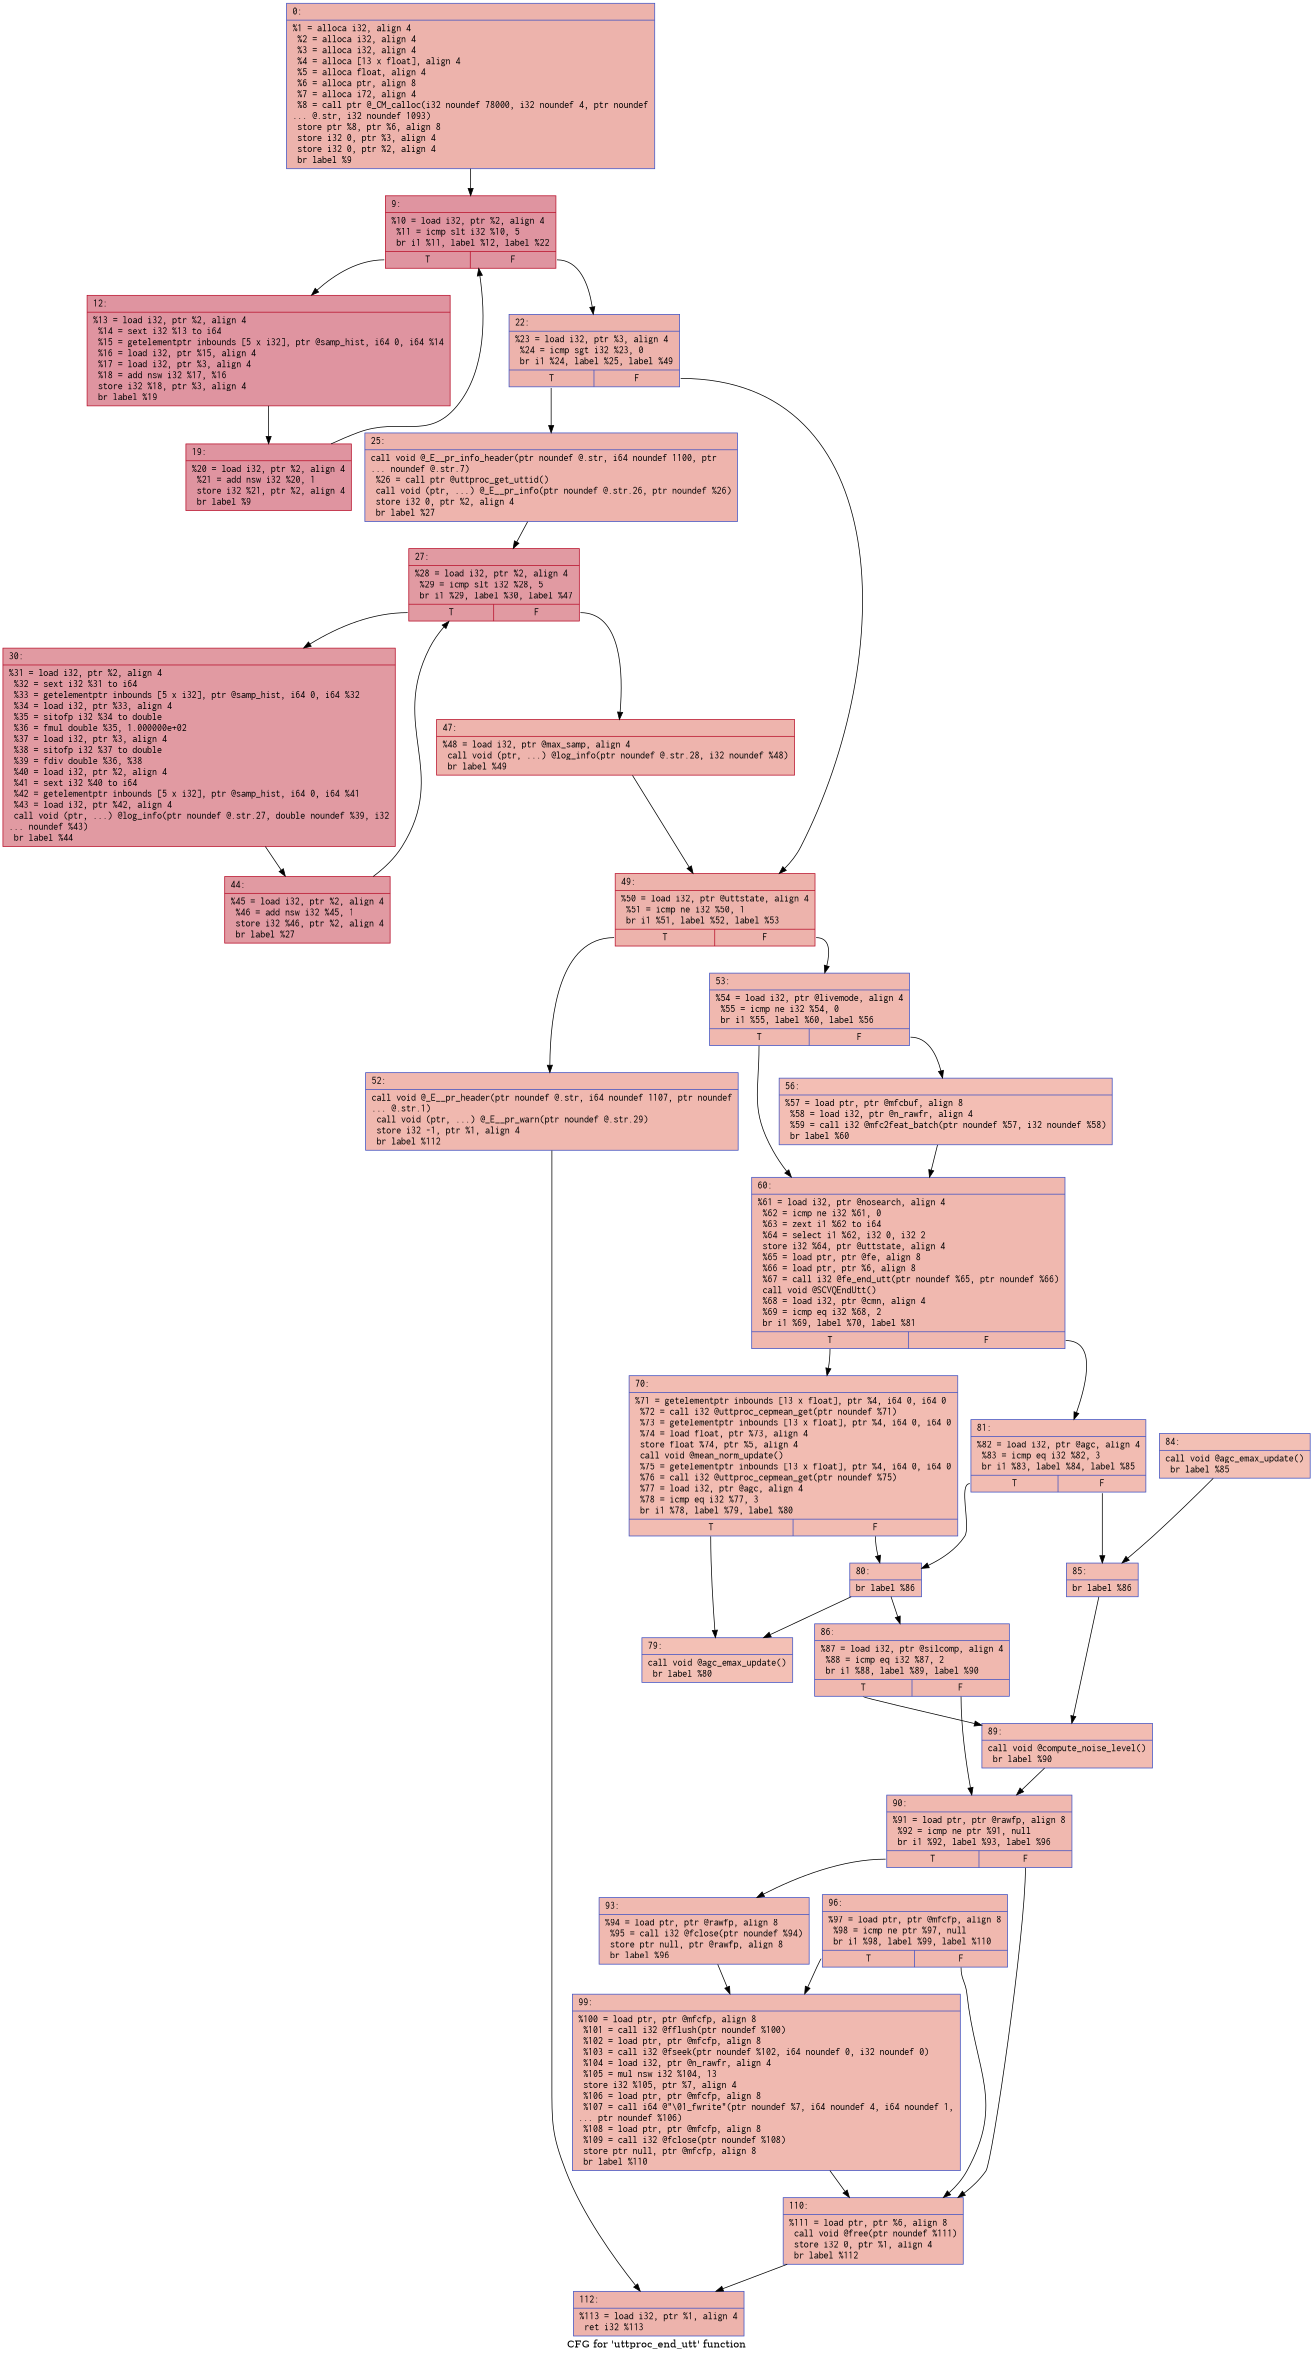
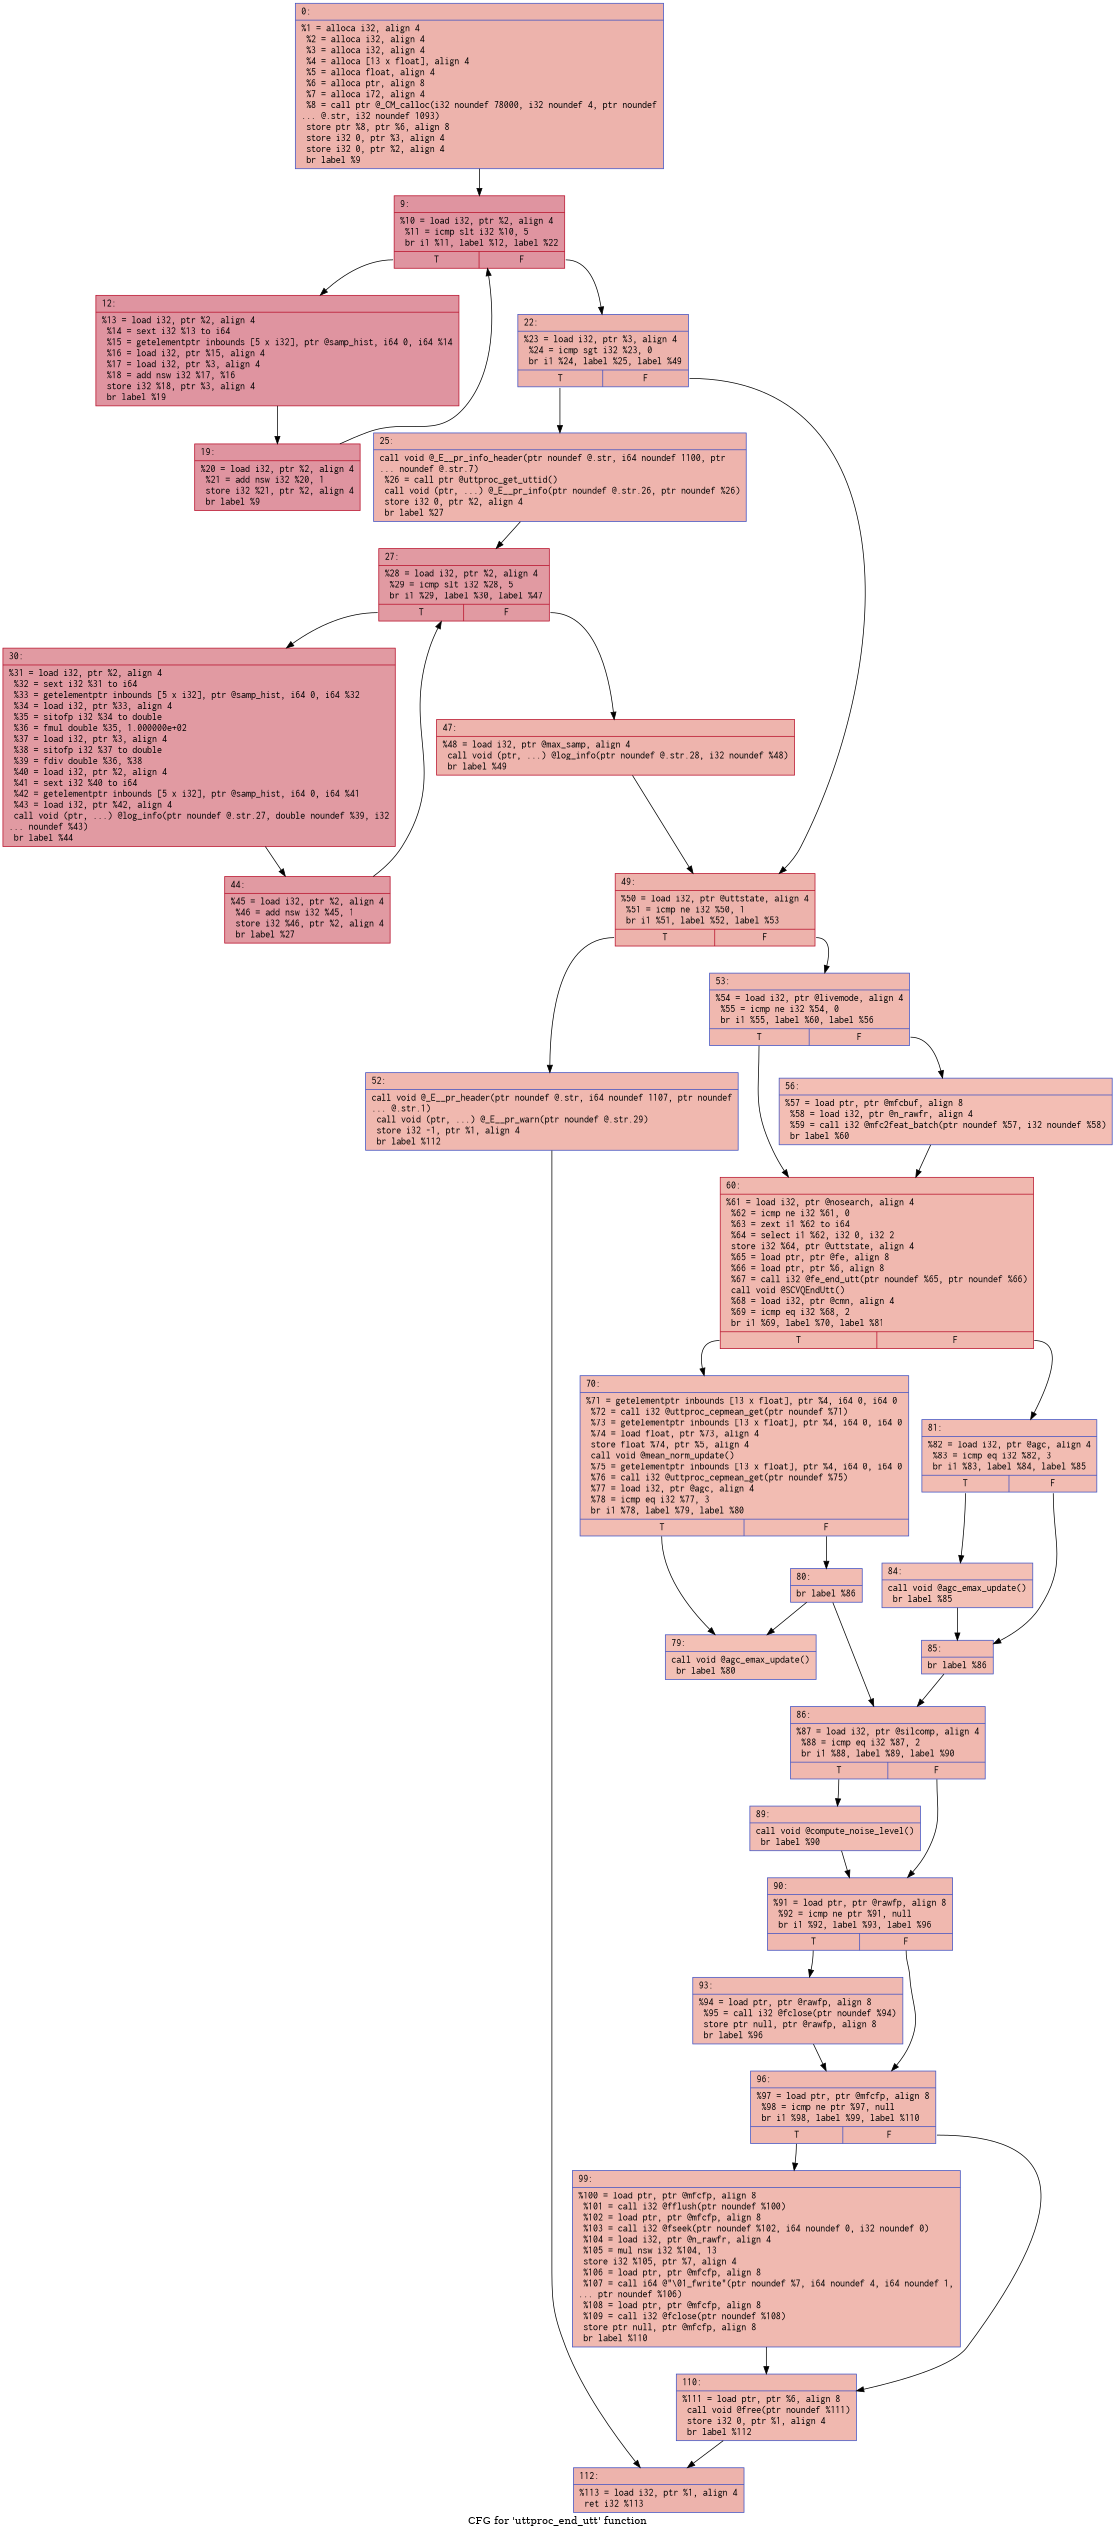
(908, 1263) -> (877, 1263)
(966, 1532) -> (964, 1524)
(1086, 1656) -> (933, 1687)
(722, 1976) -> (818, 2054)
(1009, 2036) -> (915, 2010)
